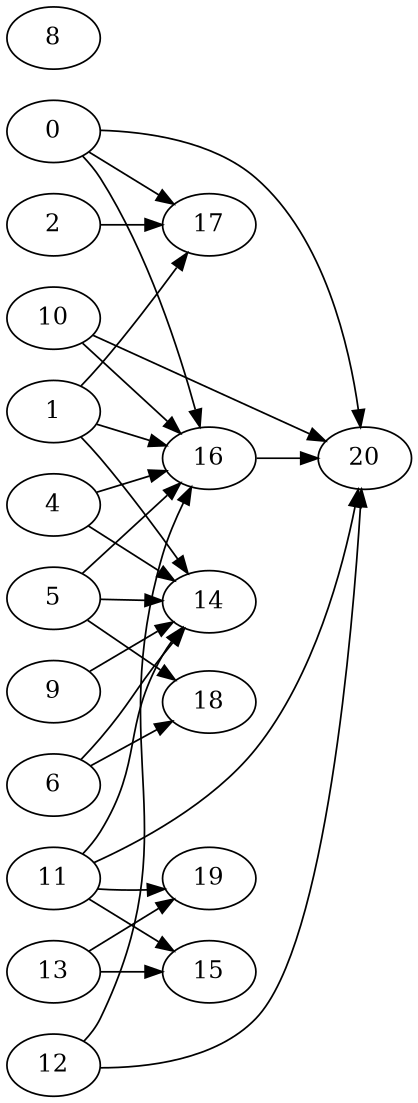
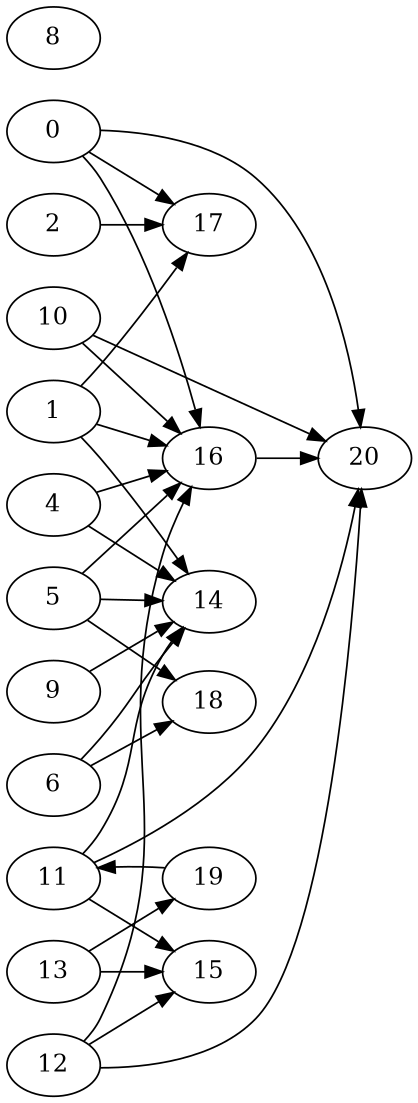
(123, 890) -> (131, 867)
none -> (124, 1023)
